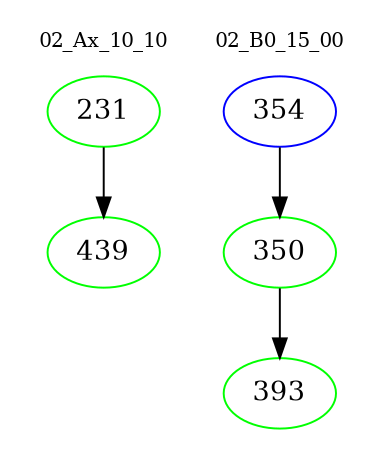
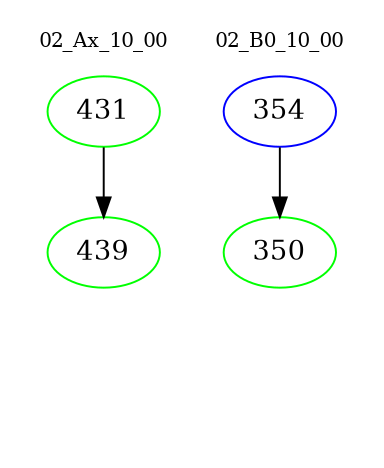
(104, 42) -> (104, 42)
(280, 42) -> (280, 42)
(104, 112) -> (104, 112)
(280, 393) -> none
